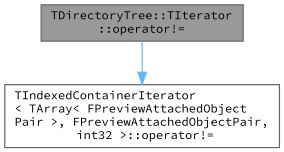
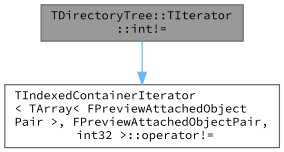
(142, 23) -> (142, 23)
